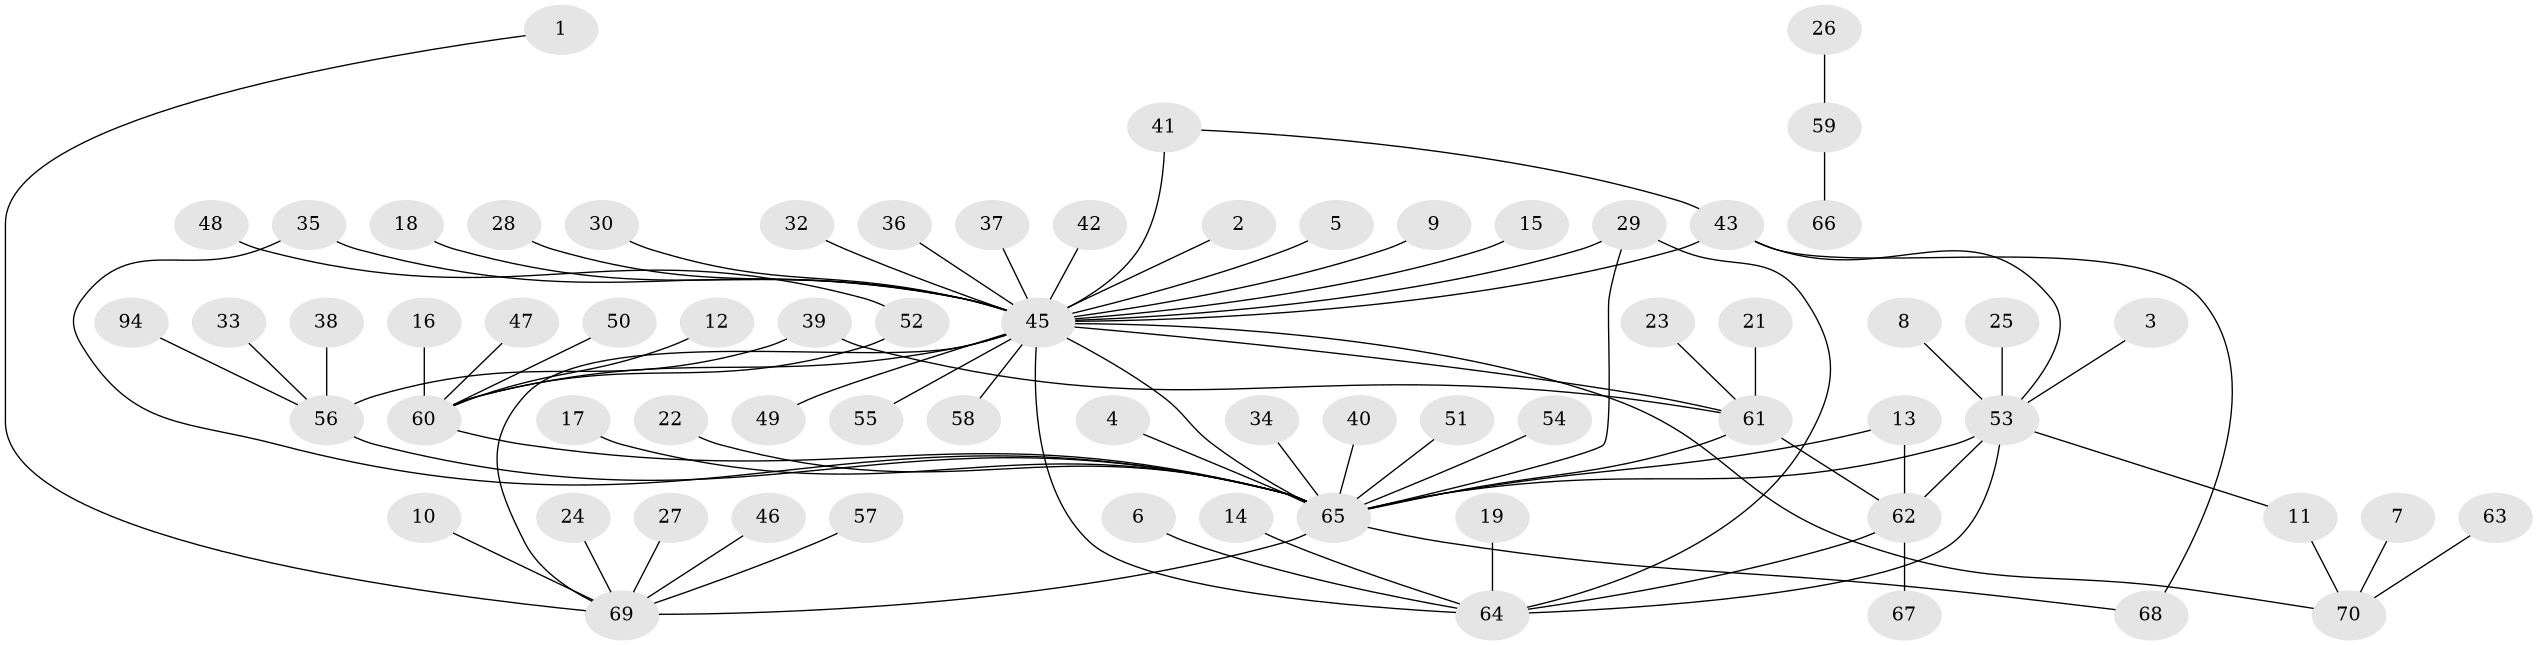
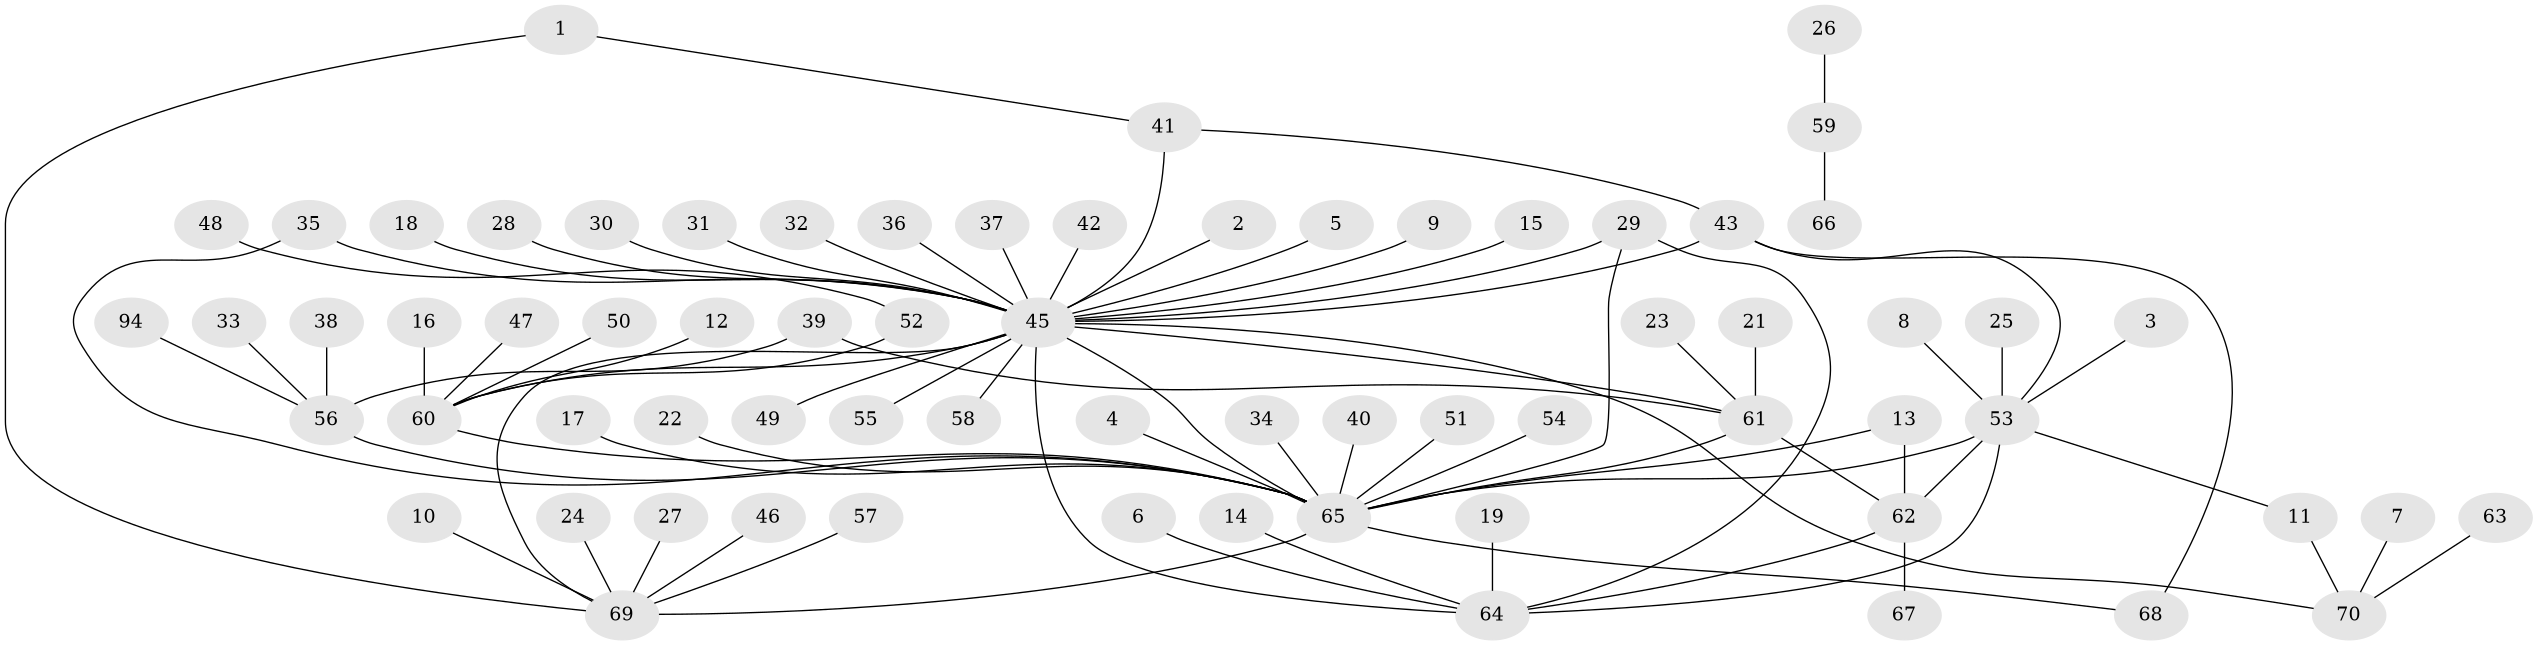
none -> (863, 79)
none -> (699, 225)
